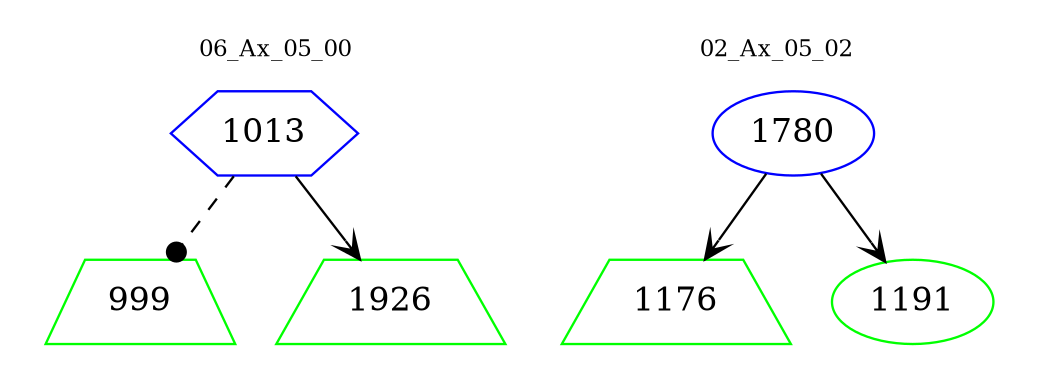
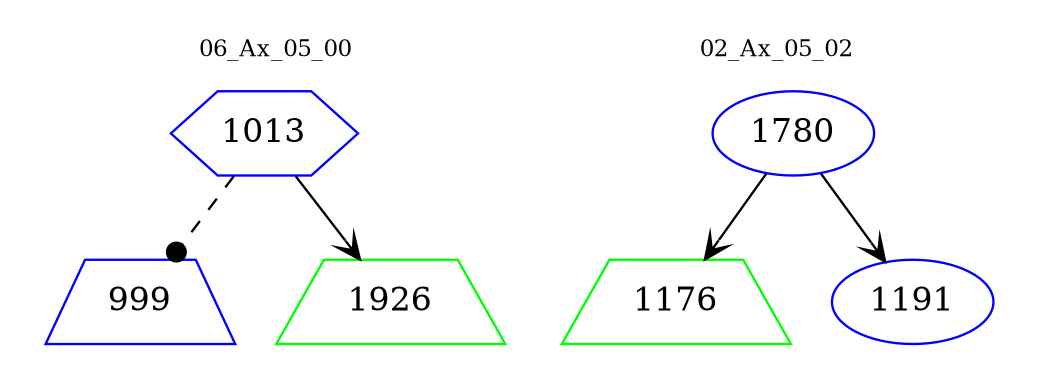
(140, 302) -> (140, 302)
(913, 302) -> (913, 302)
